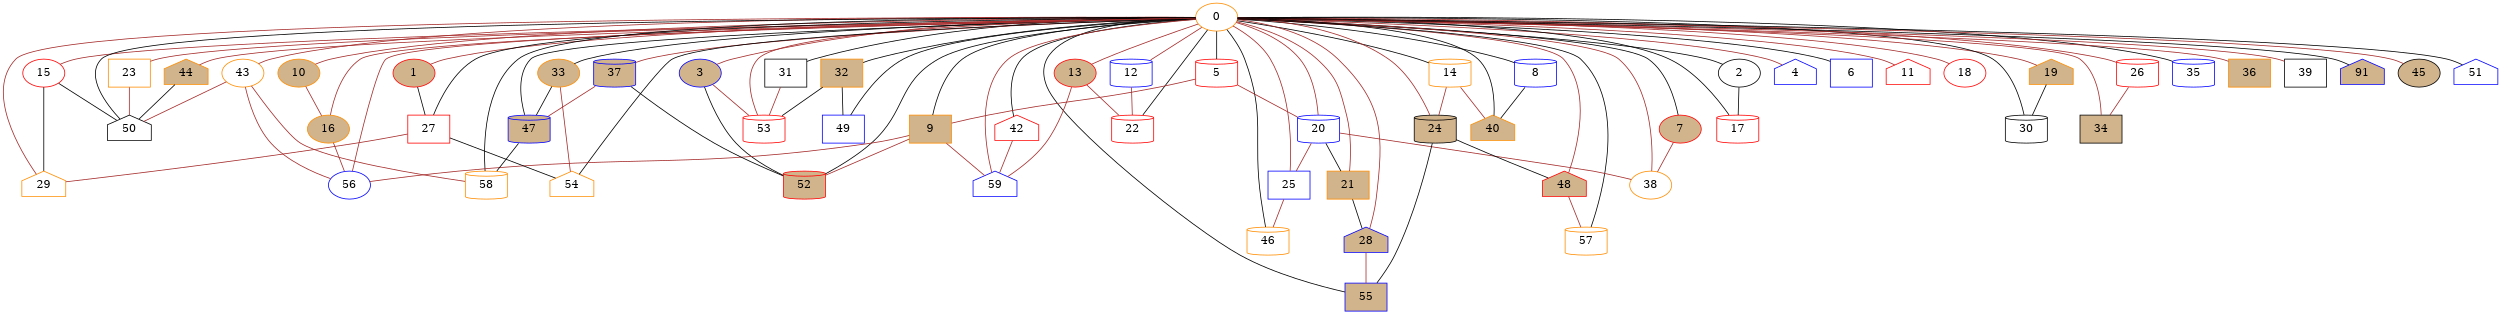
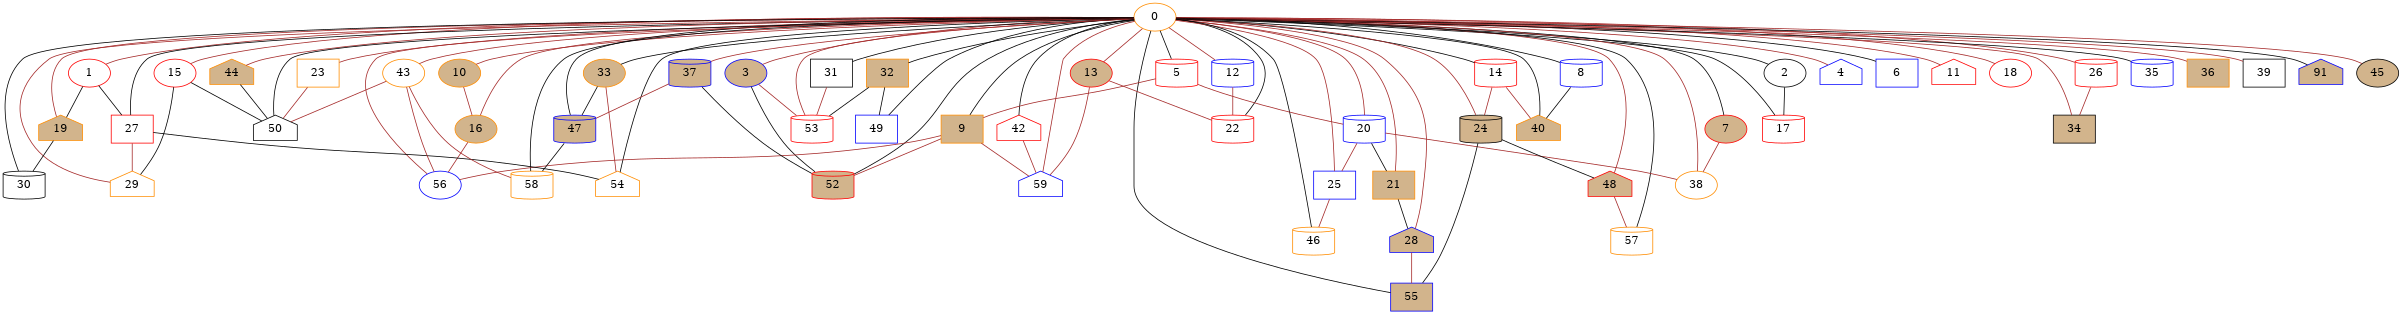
(414, 73) -> (89, 73)
(1450, 73) -> (1496, 73)
(2476, 73) -> none
none -> (75, 102)
